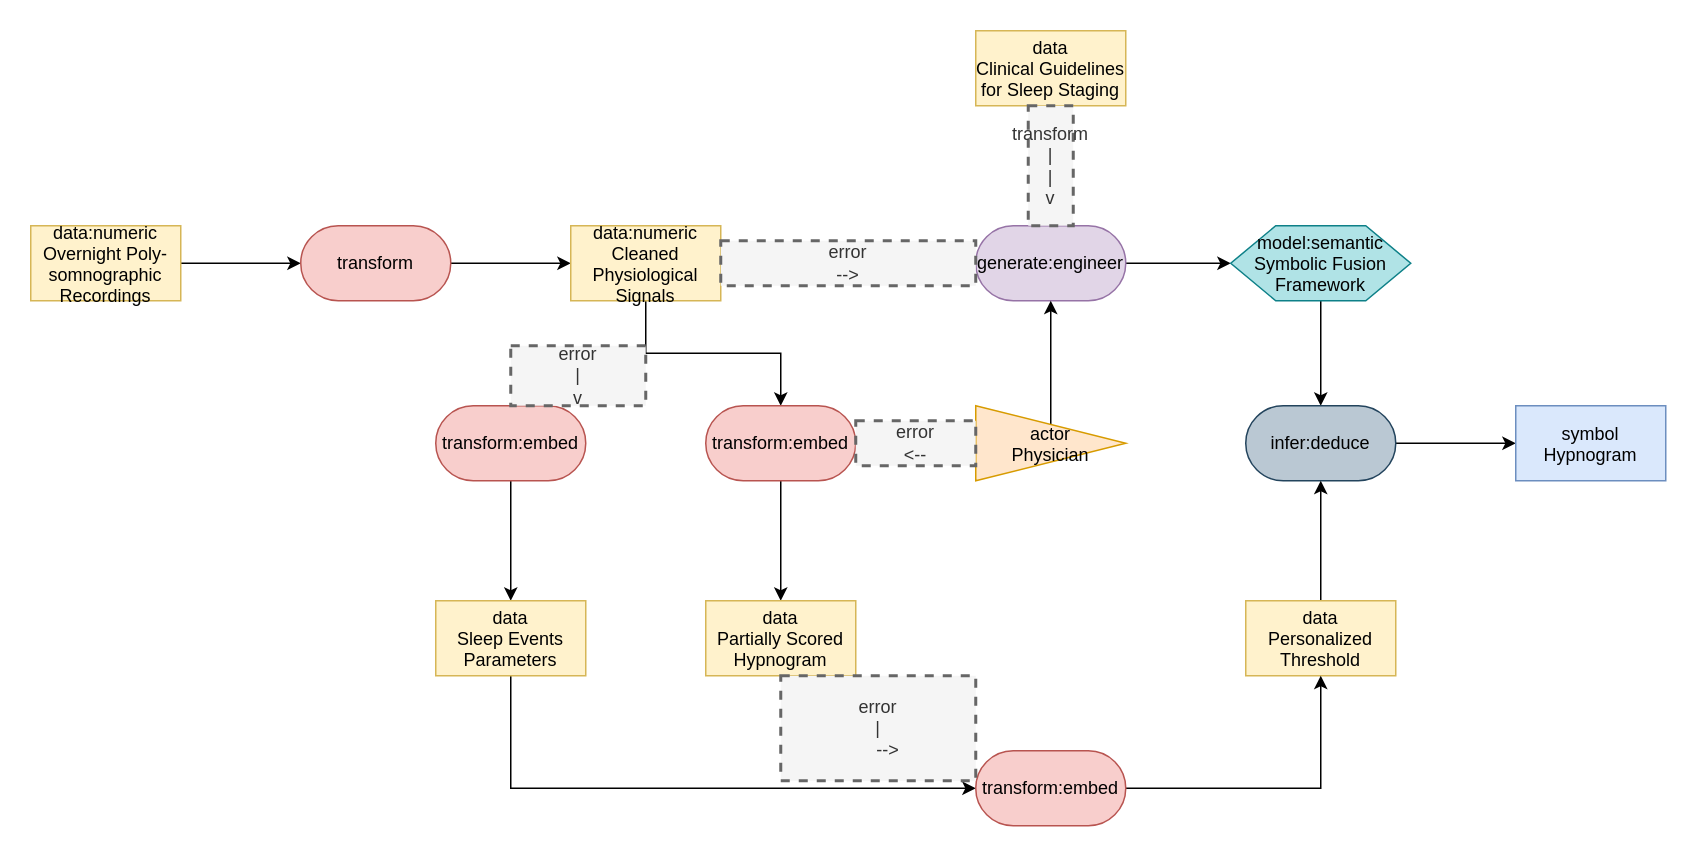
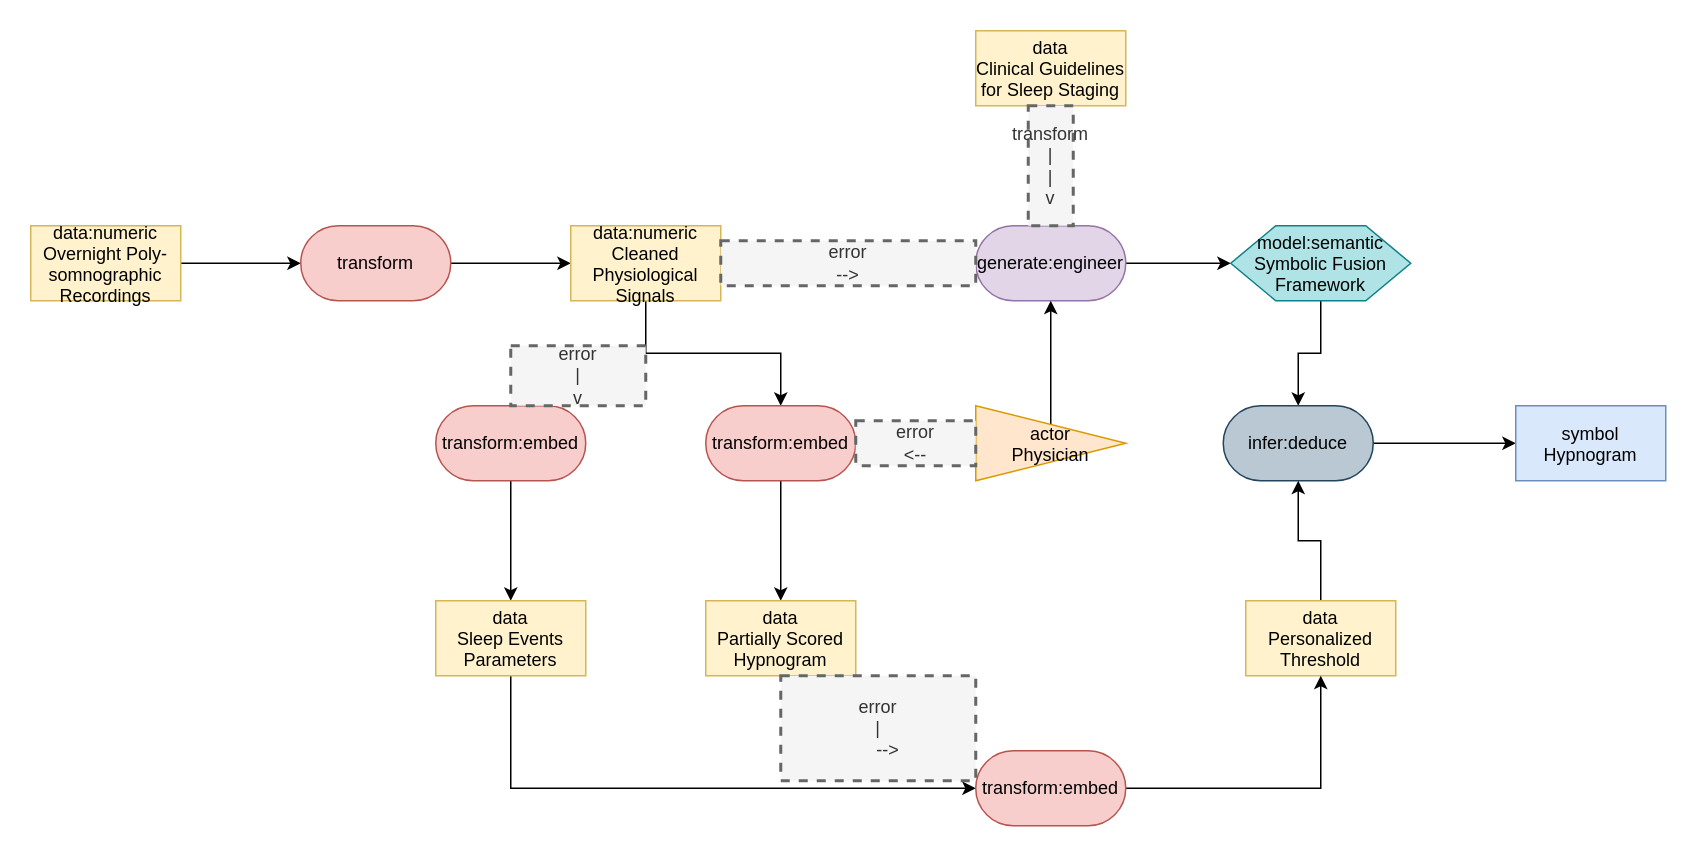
(1321, 443) -> (1298, 443)
